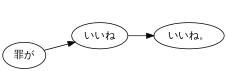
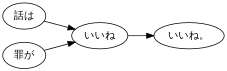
none -> (24, 16)
